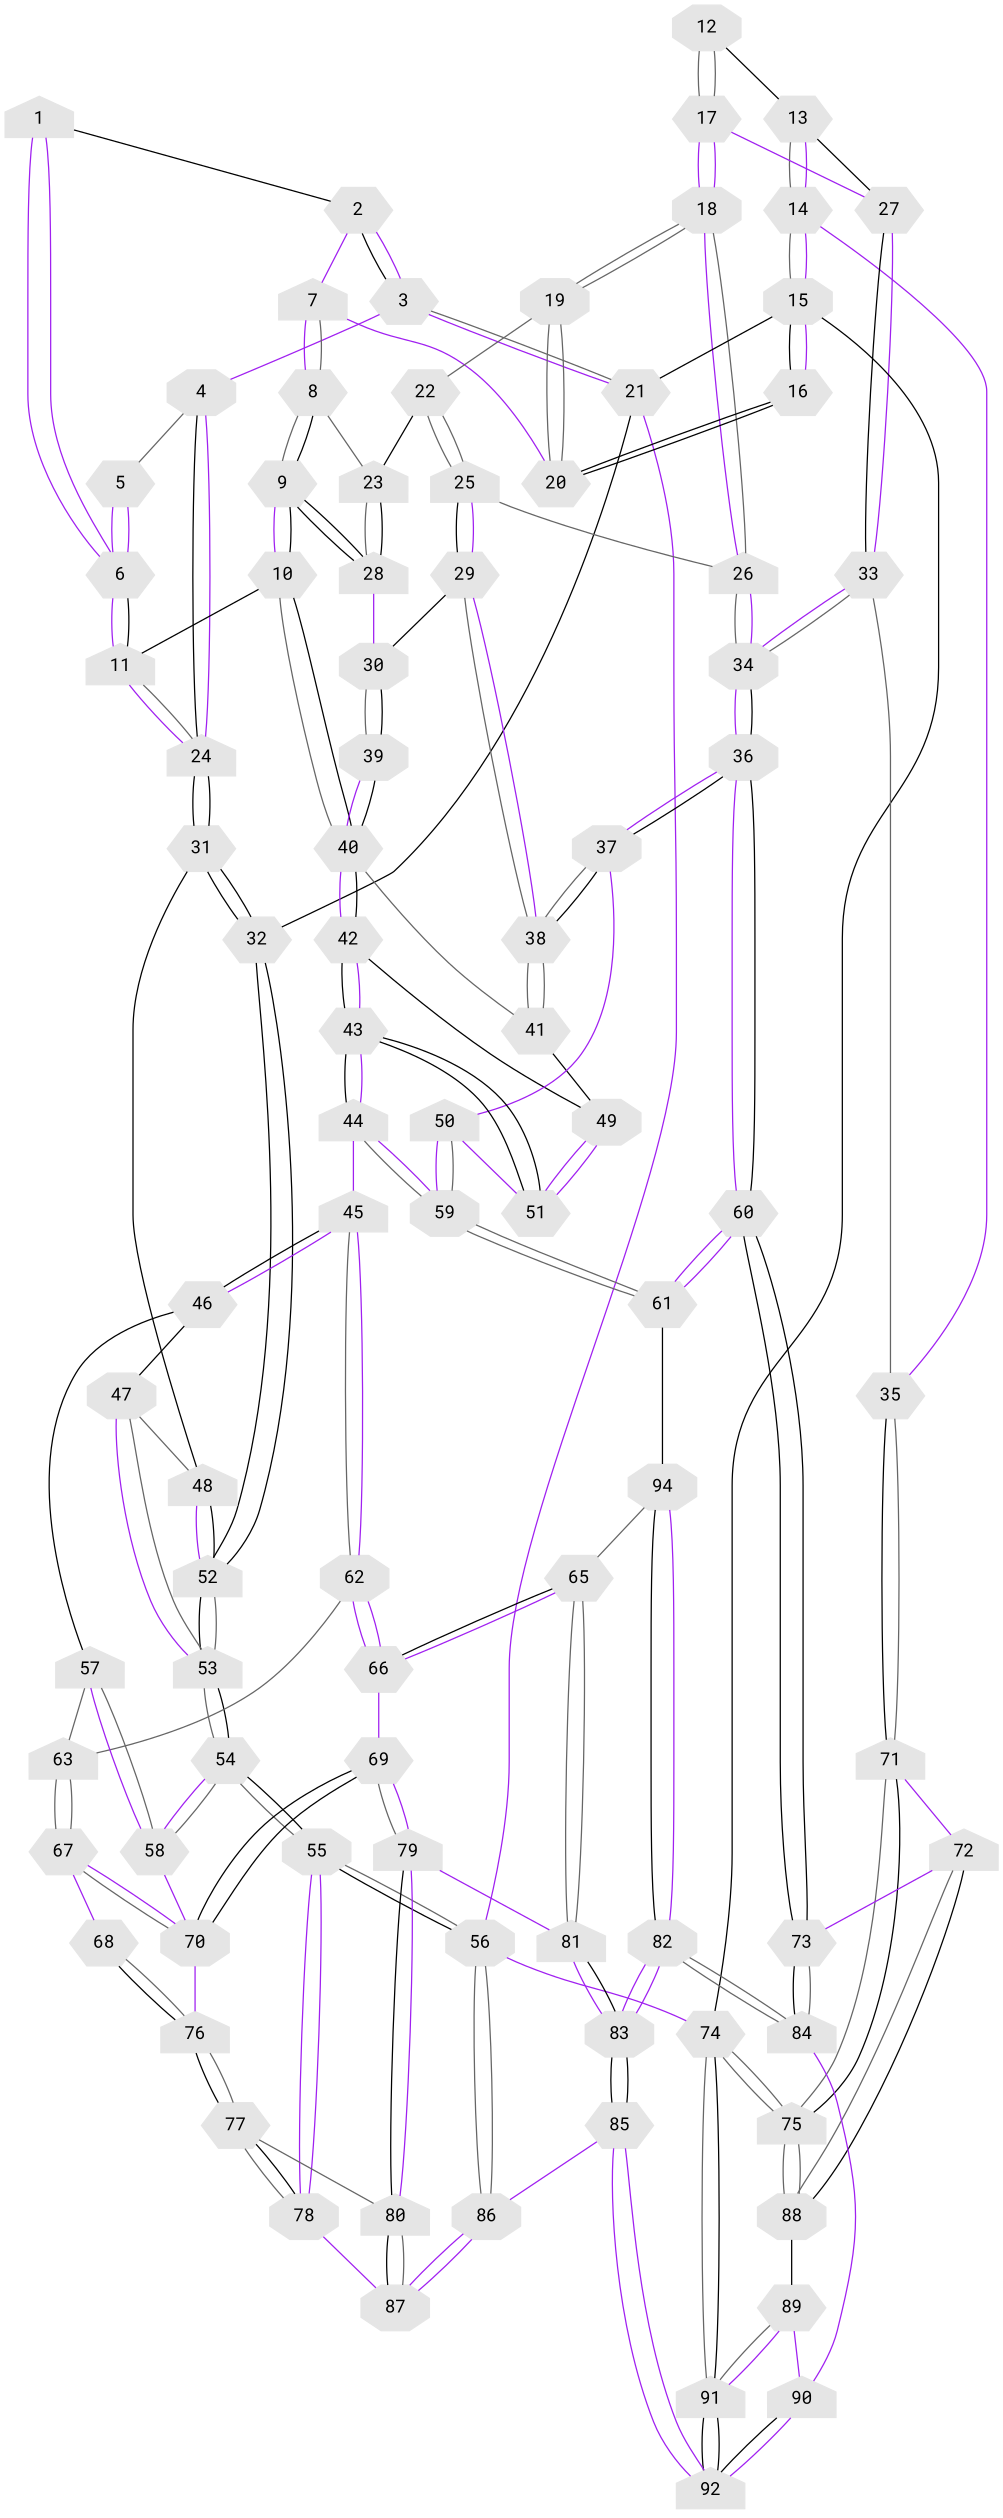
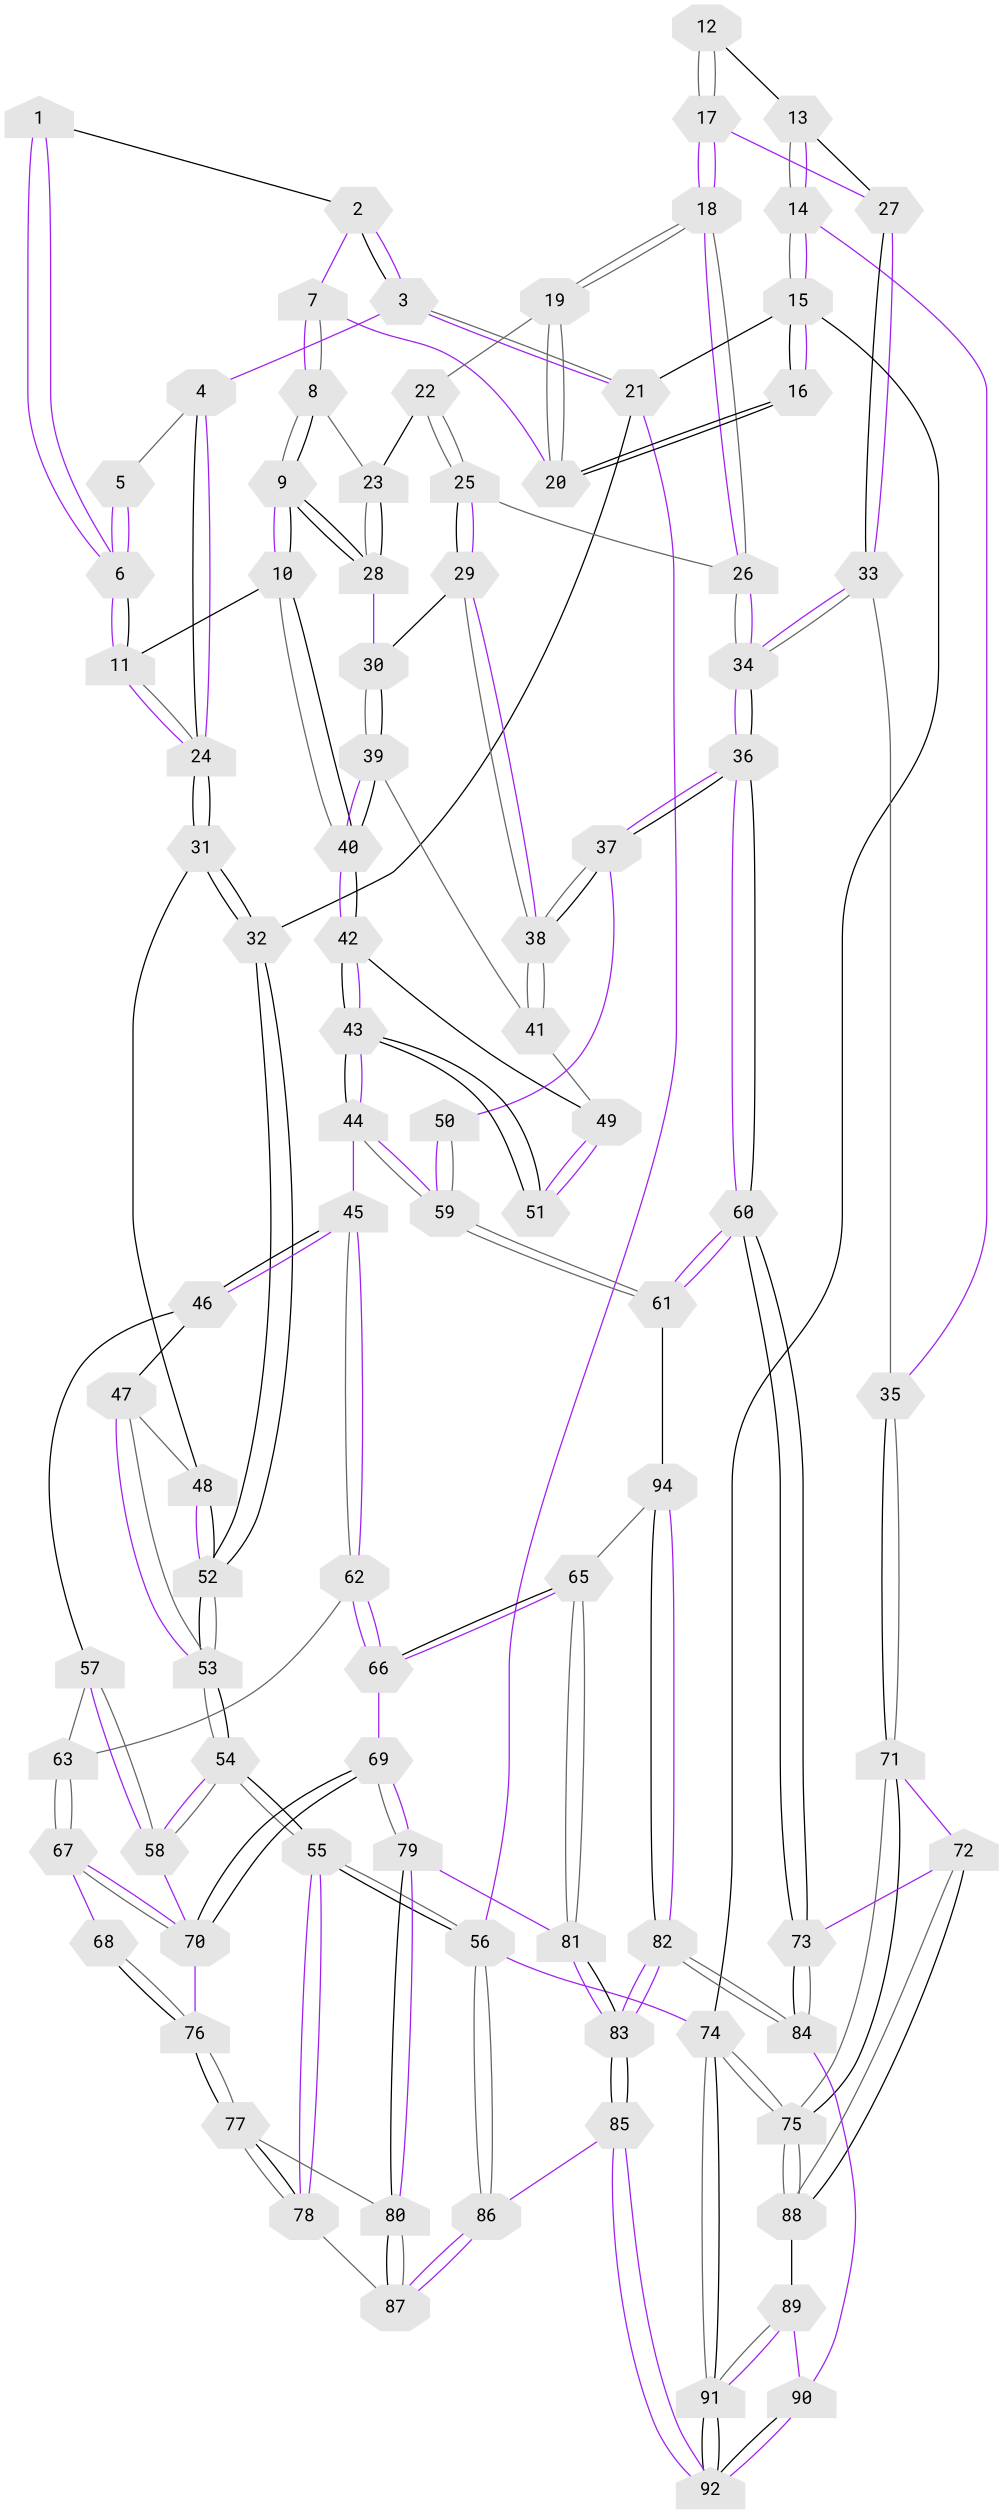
(434, 949) -> (450, 896)
(572, 1077) -> (572, 1077)
(490, 1167) -> none
(350, 2262) -> (350, 2262)
